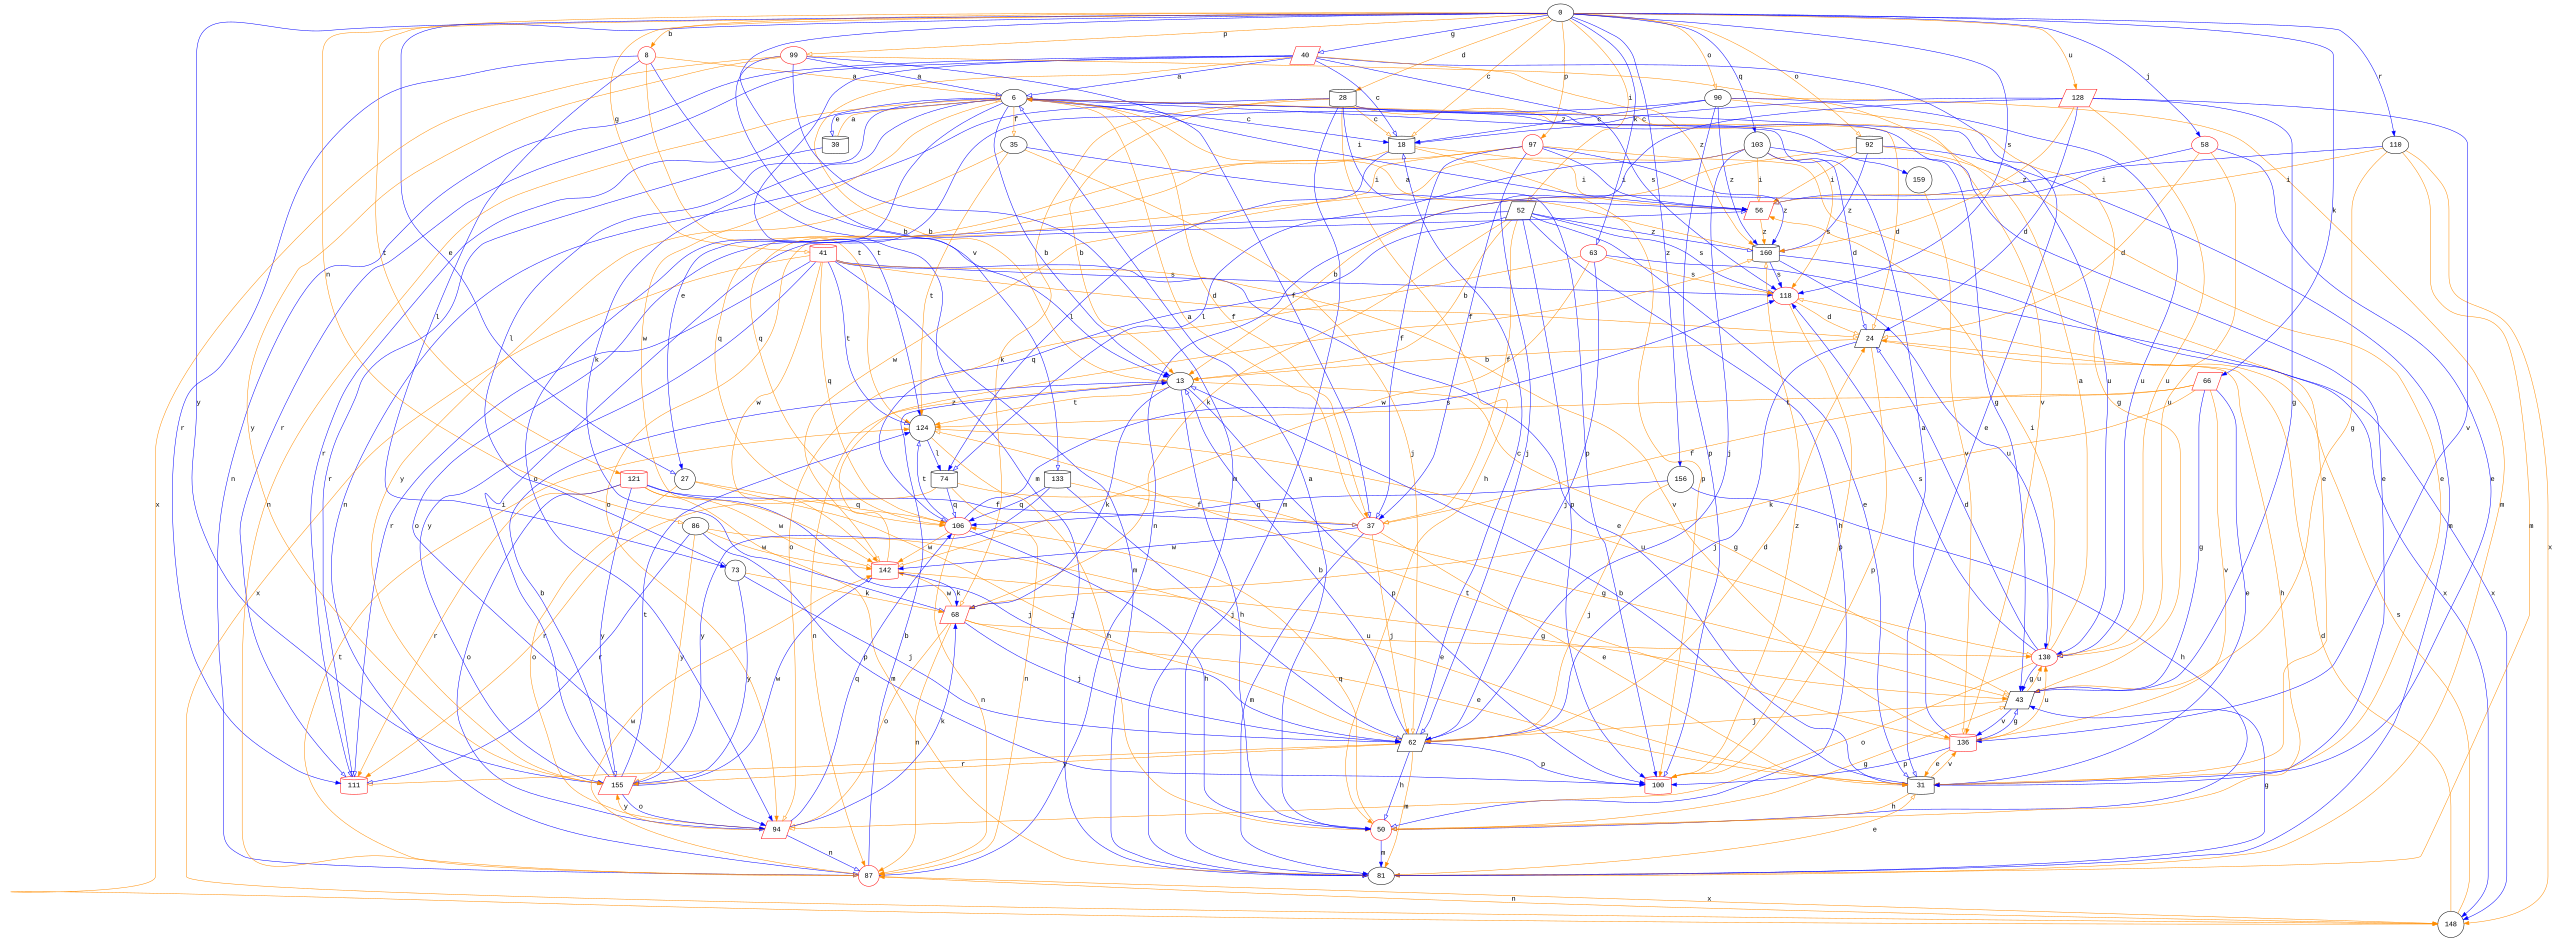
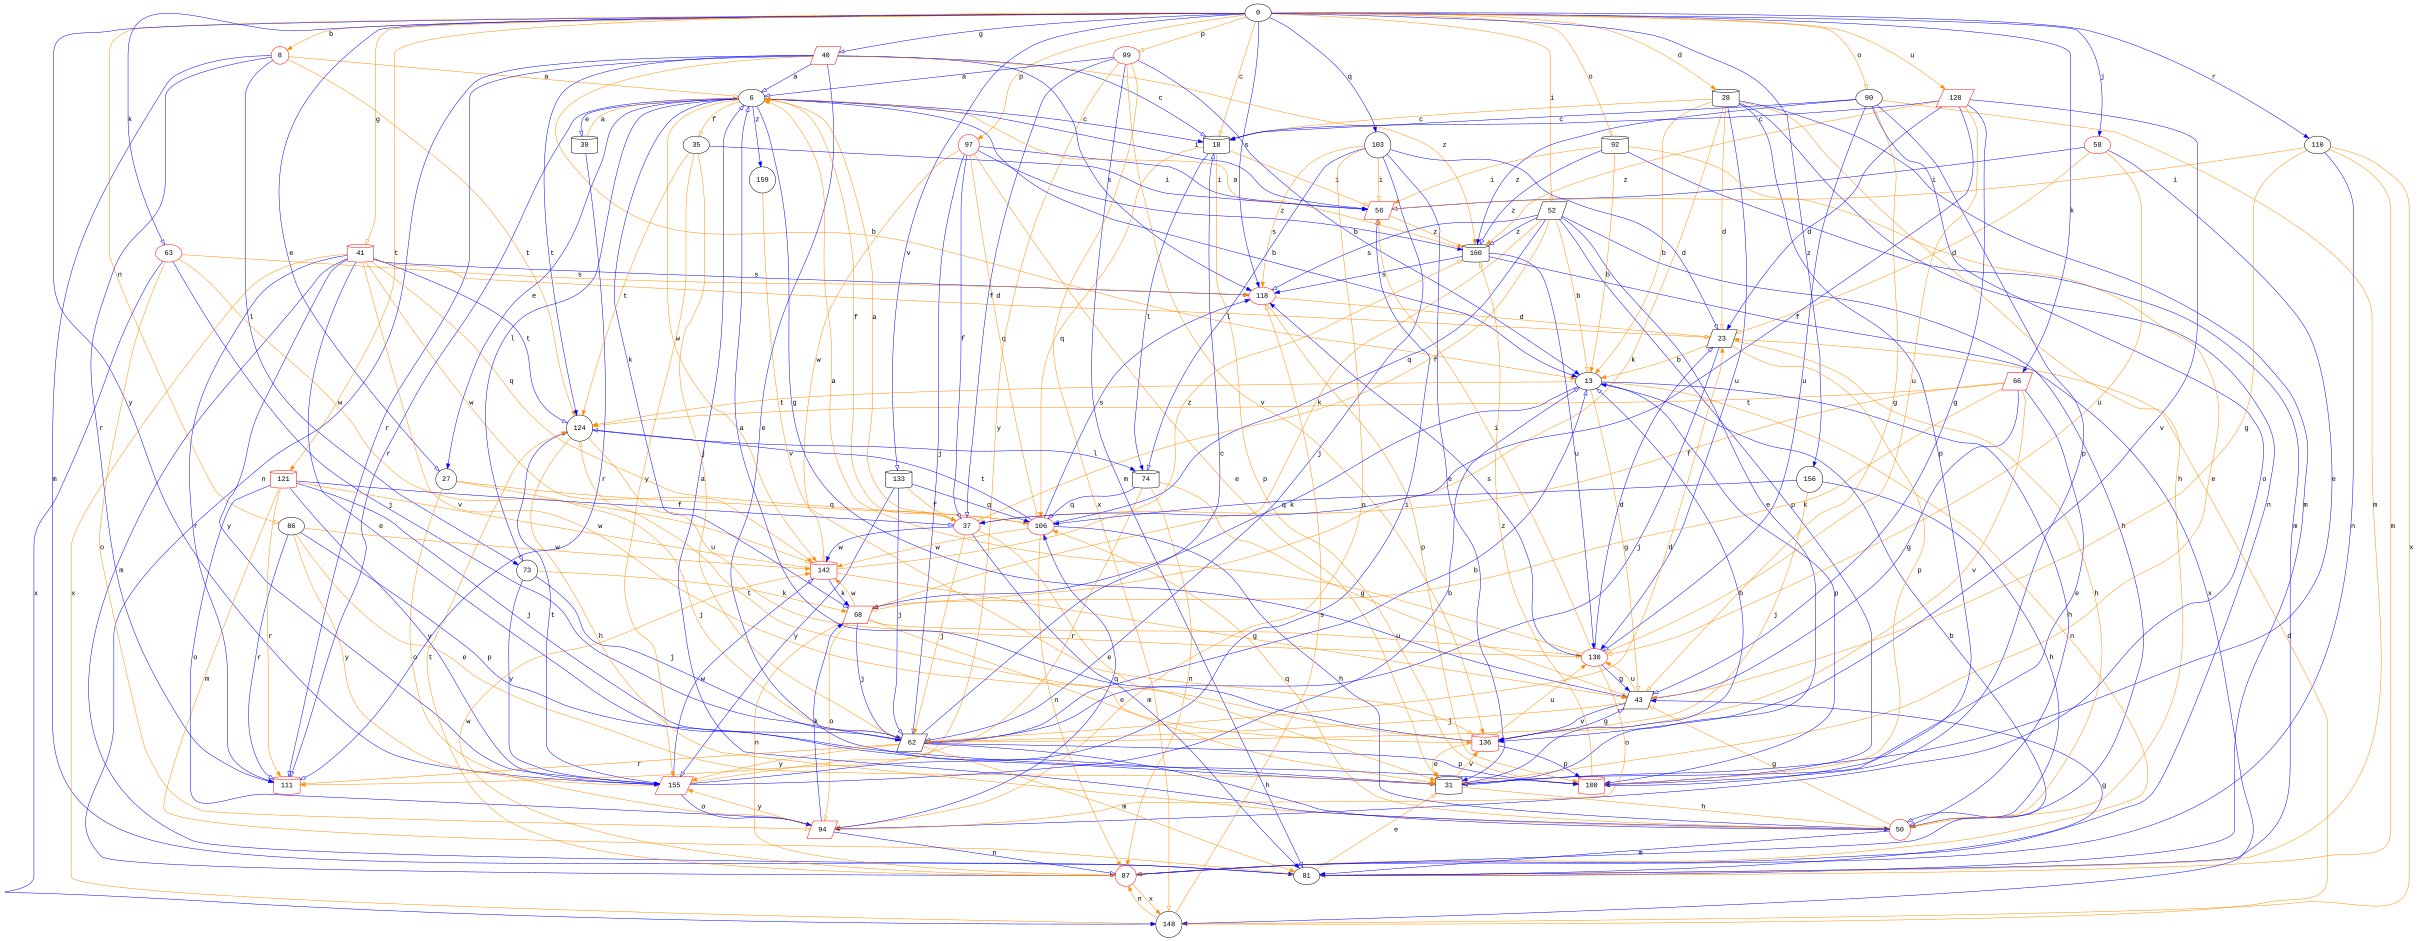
(718, 259) -> none
(1870, 339) -> (1722, 339)
(257, 534) -> none
